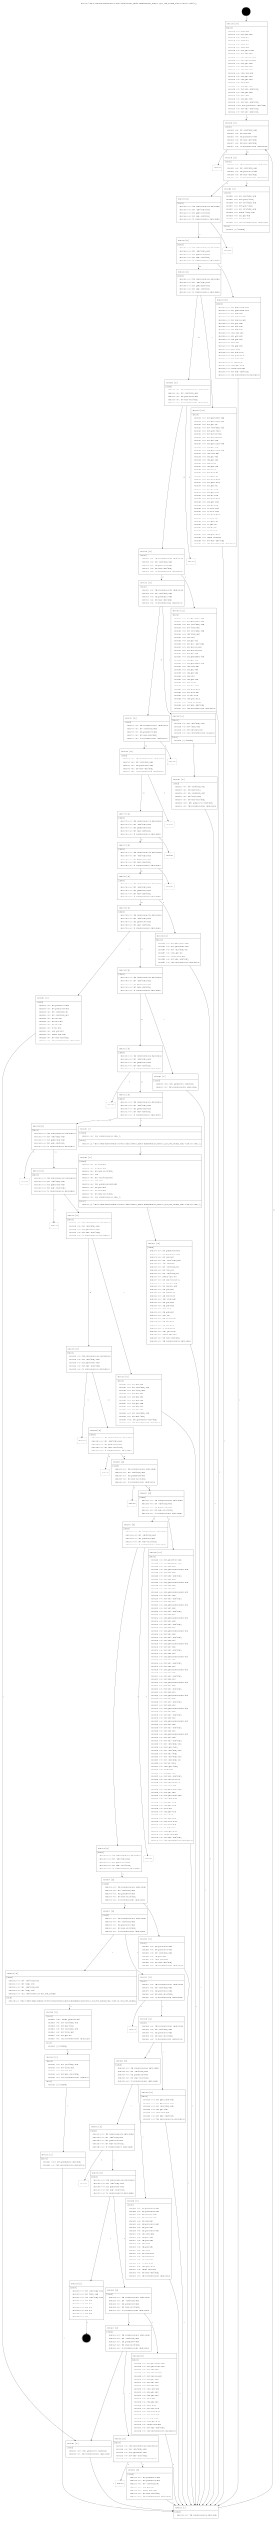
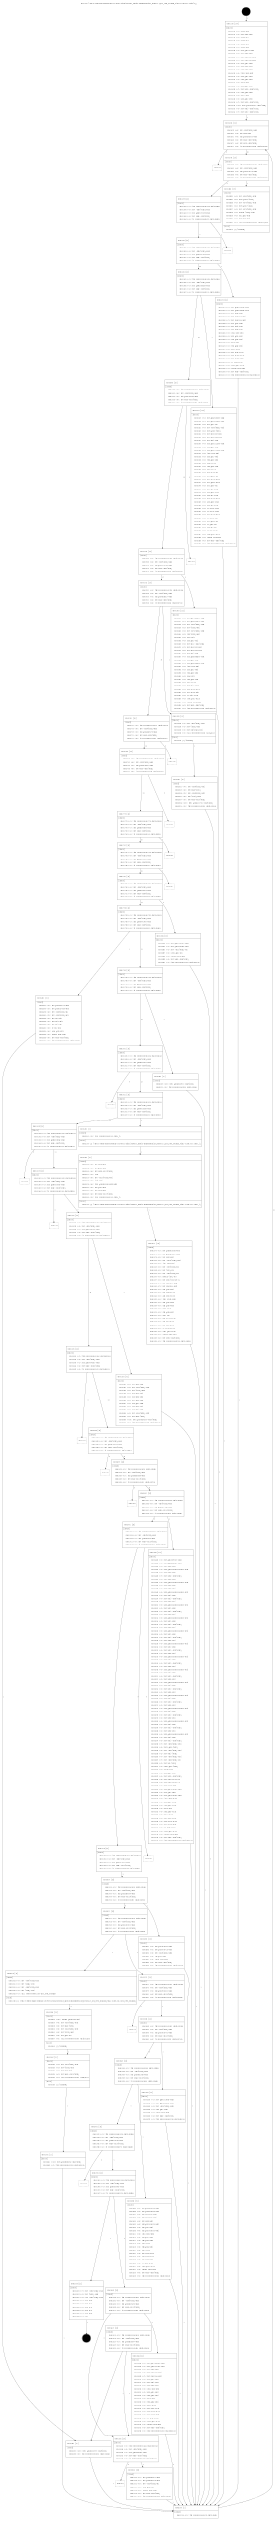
(128, 2319) -> (89, 2378)
